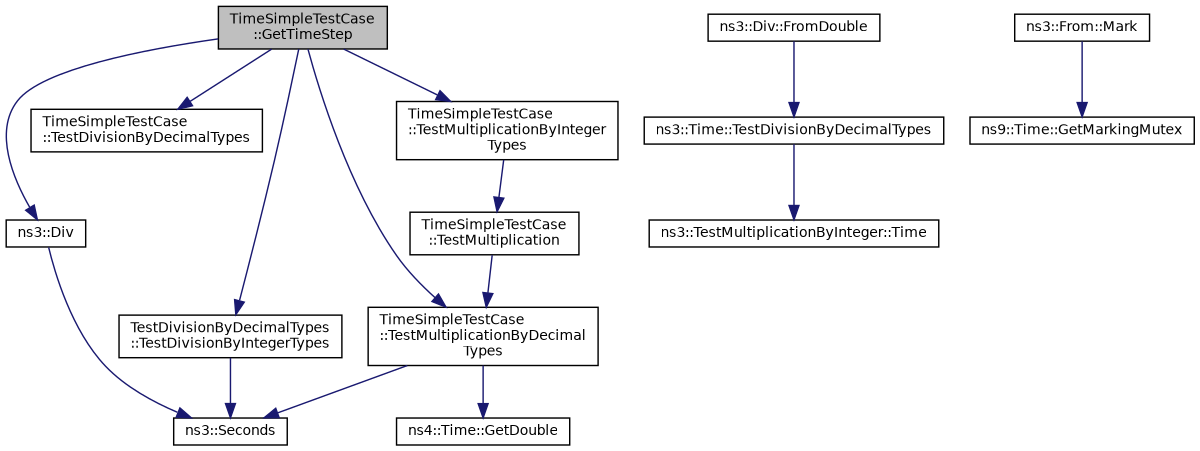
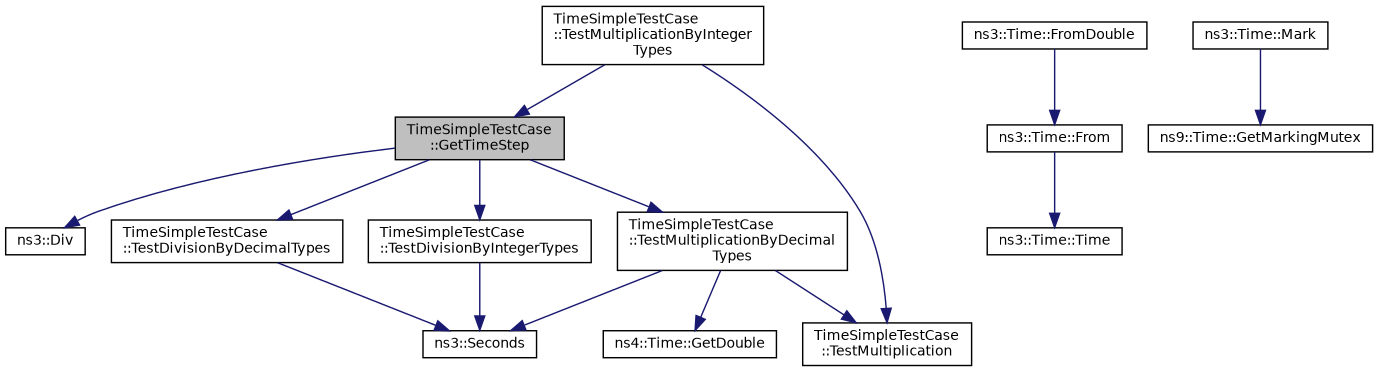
(794, 28) -> (1055, 35)
(1082, 28) -> (1260, 35)
(391, 72) -> (566, 87)
(794, 131) -> (1055, 138)
(794, 233) -> (1055, 241)
(490, 274) -> (810, 293)
(230, 336) -> (480, 241)
(91, 348) -> (357, 294)
